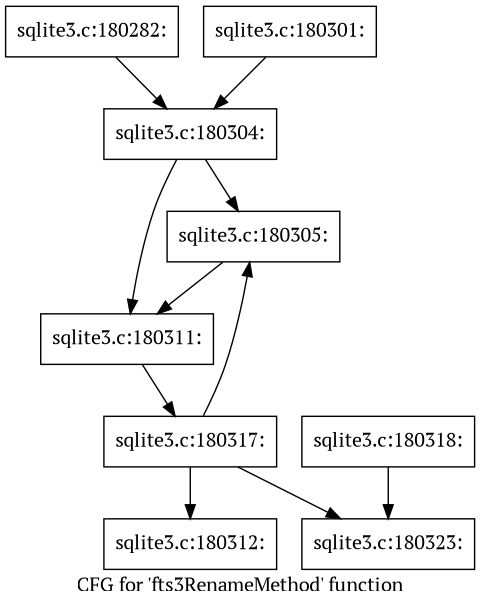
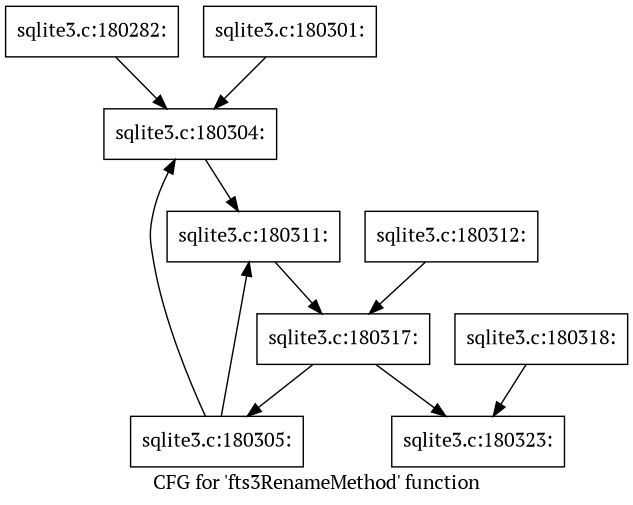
(218, 179) -> (161, 296)
(190, 486) -> (402, 283)
